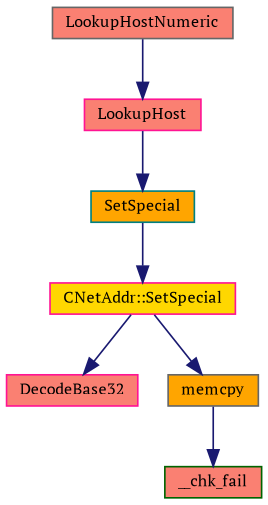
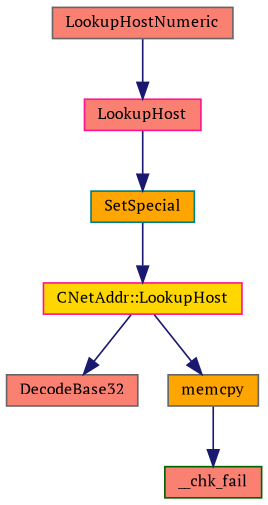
(143, 299) -> (143, 299)
(72, 390) -> (72, 390)
